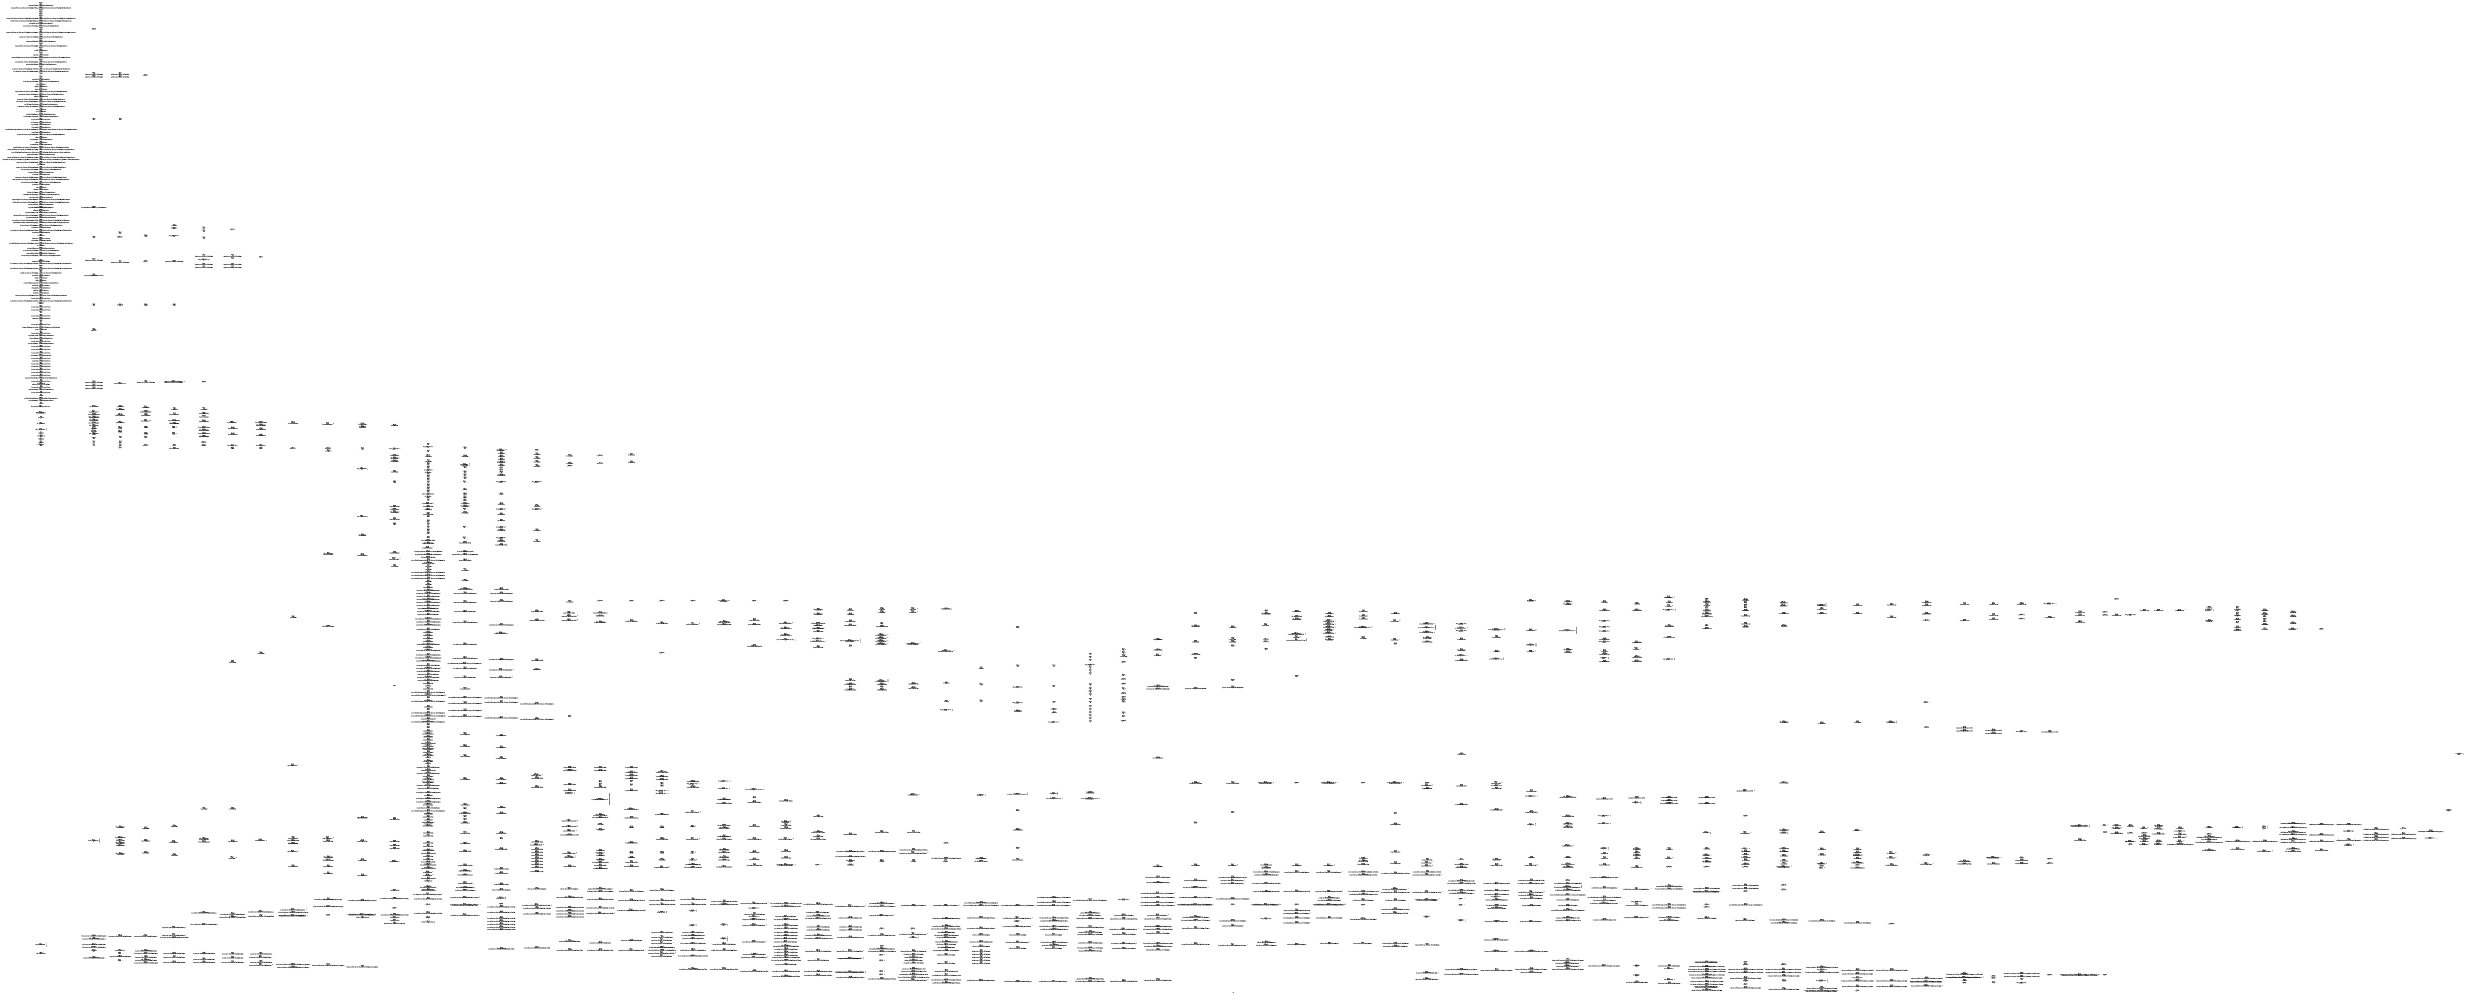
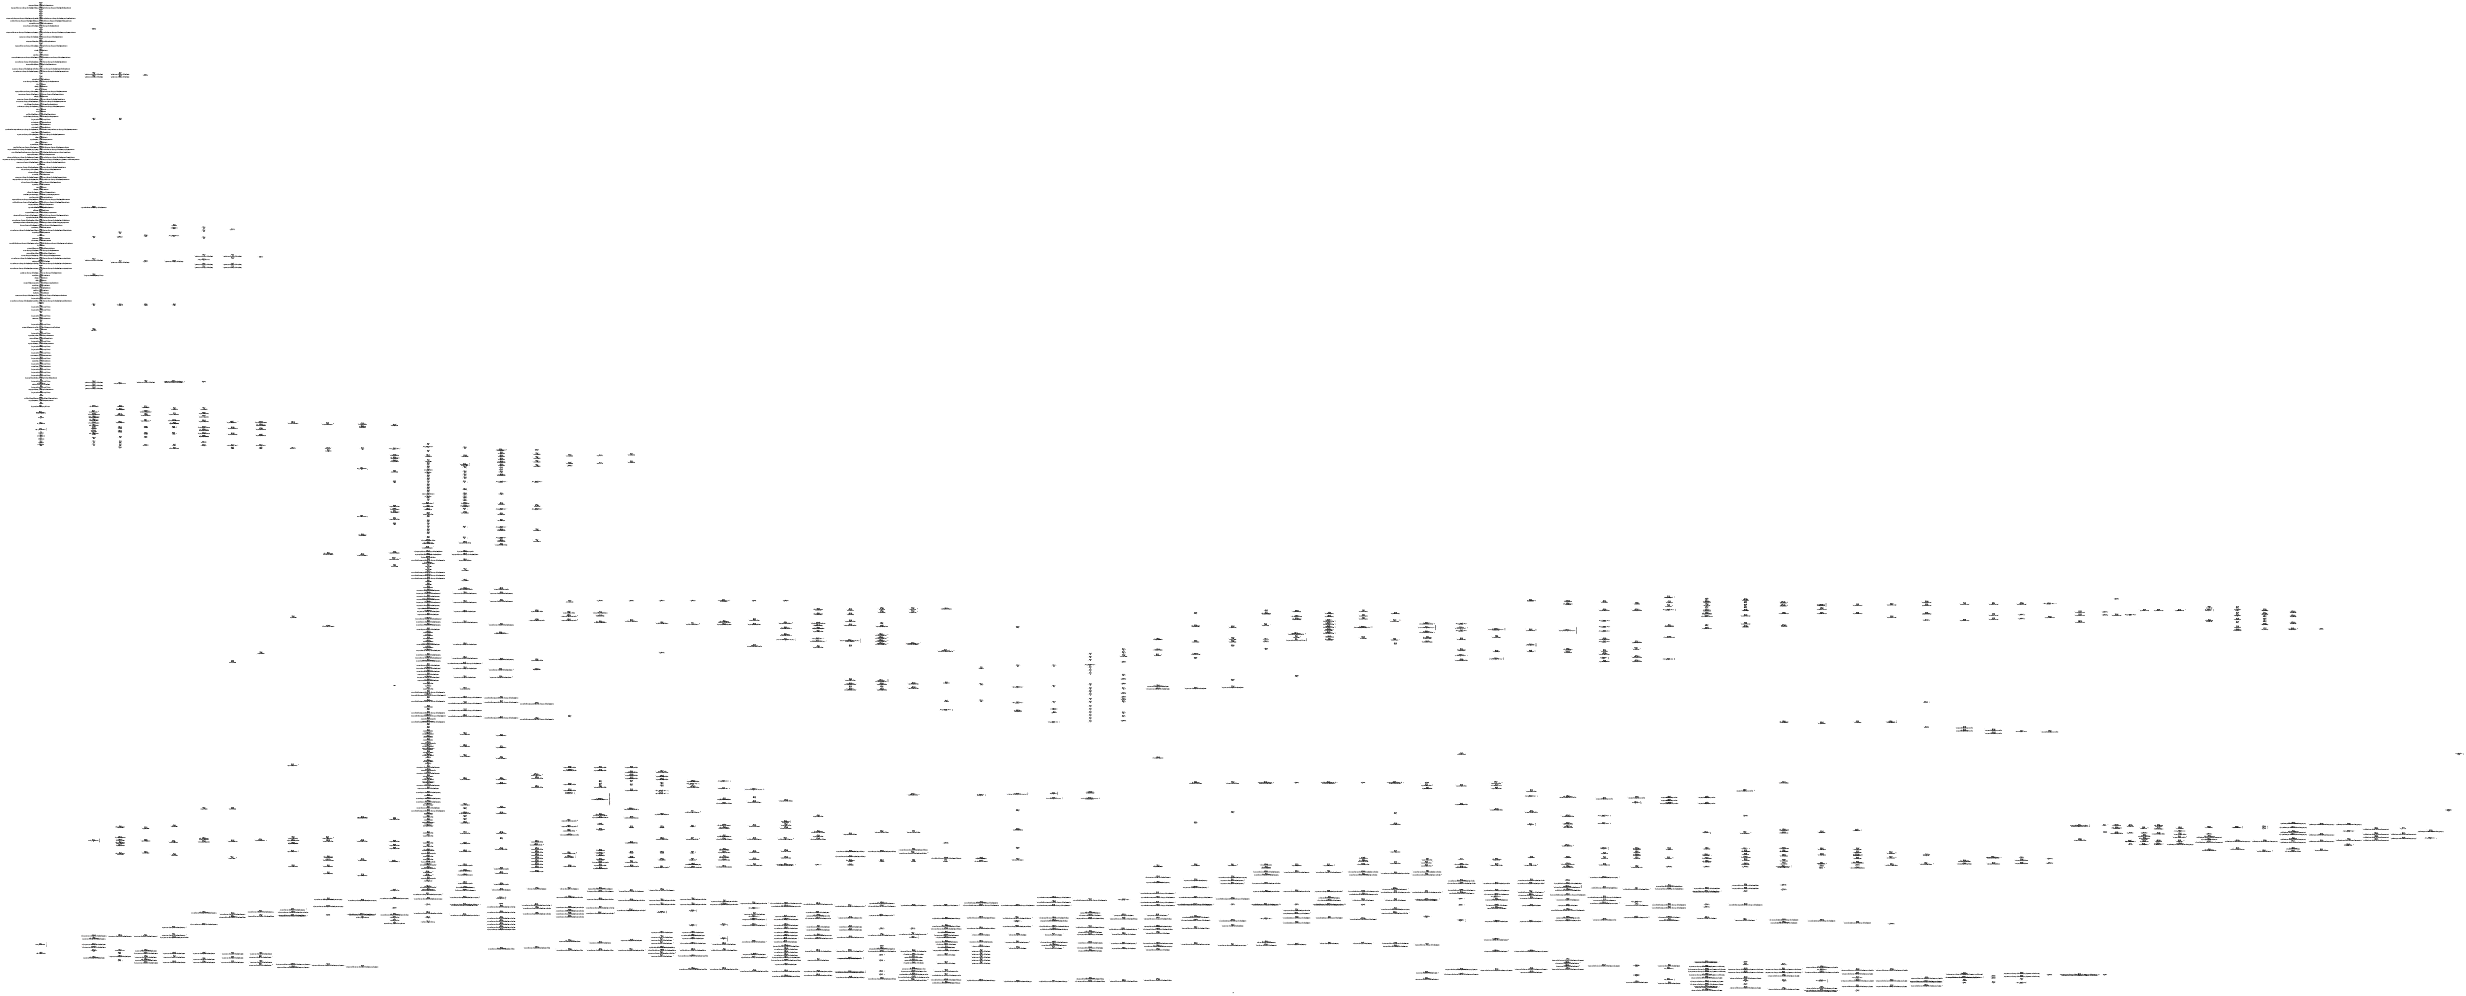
none -> (41, 258)
